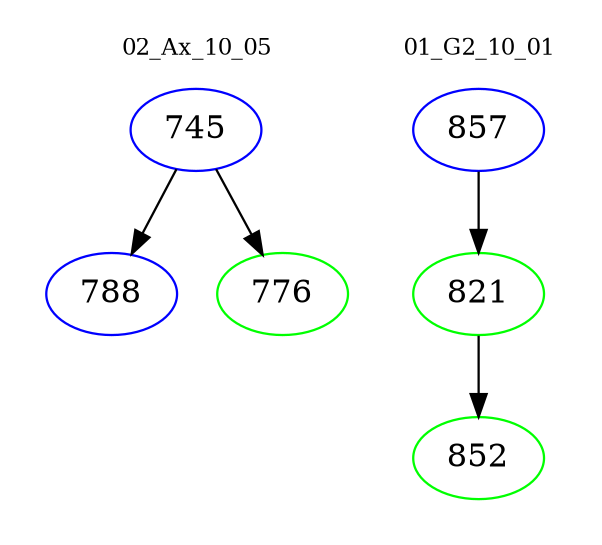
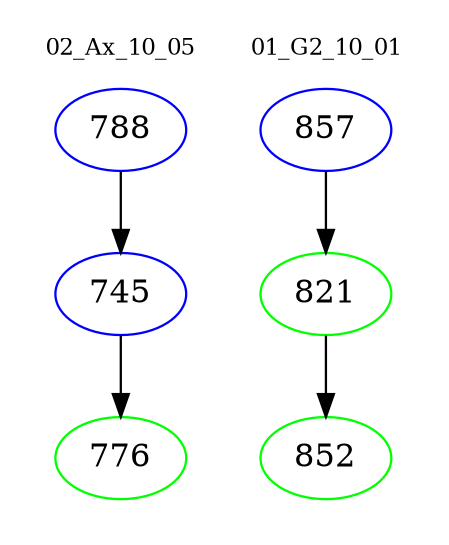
(159, 201) -> (121, 201)
